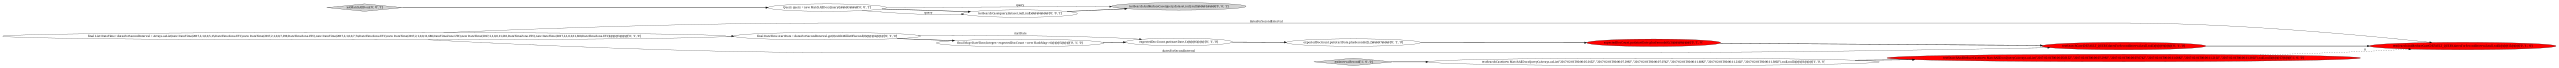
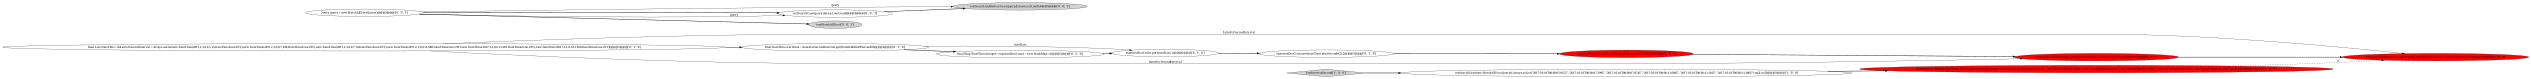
(364, 8) -> (835, 25)
(584, 8) -> (613, 19)
